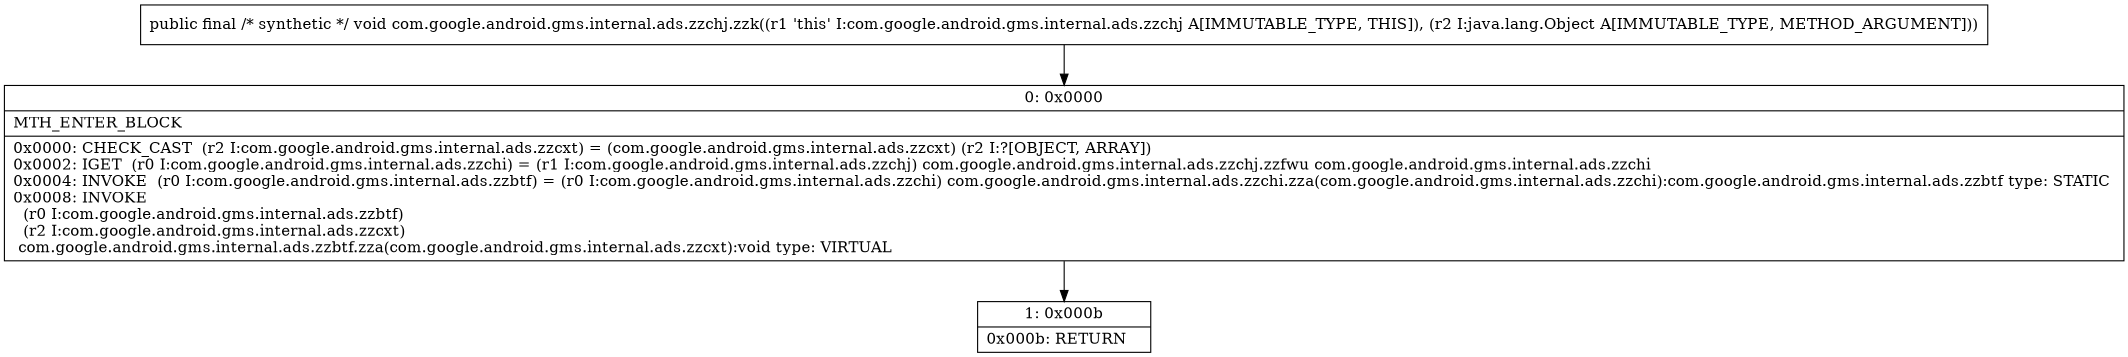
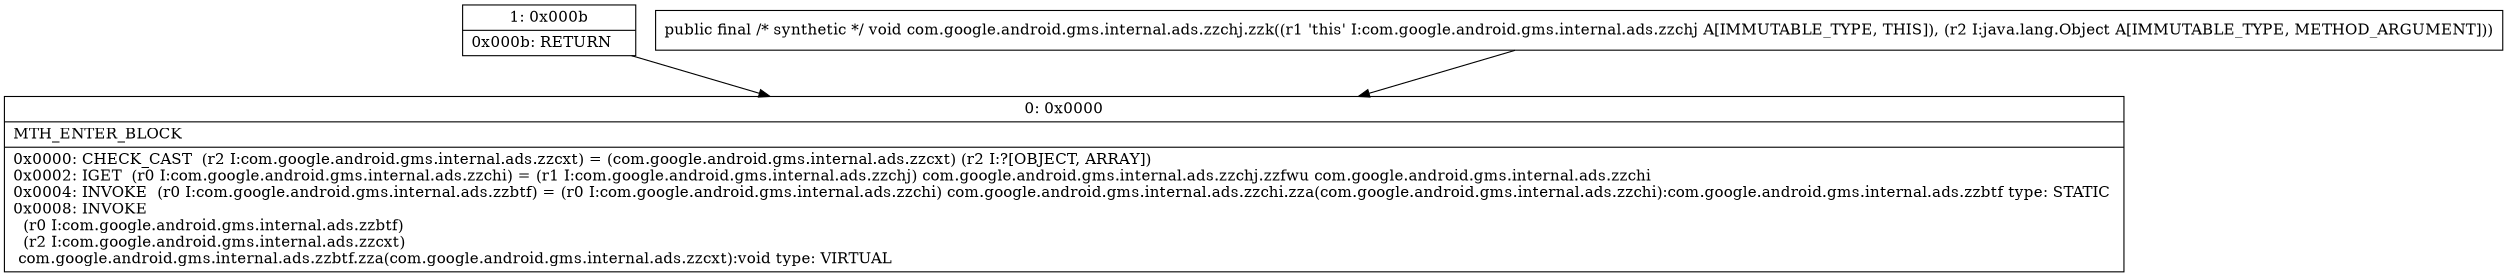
(1064, 276) -> (696, 75)
